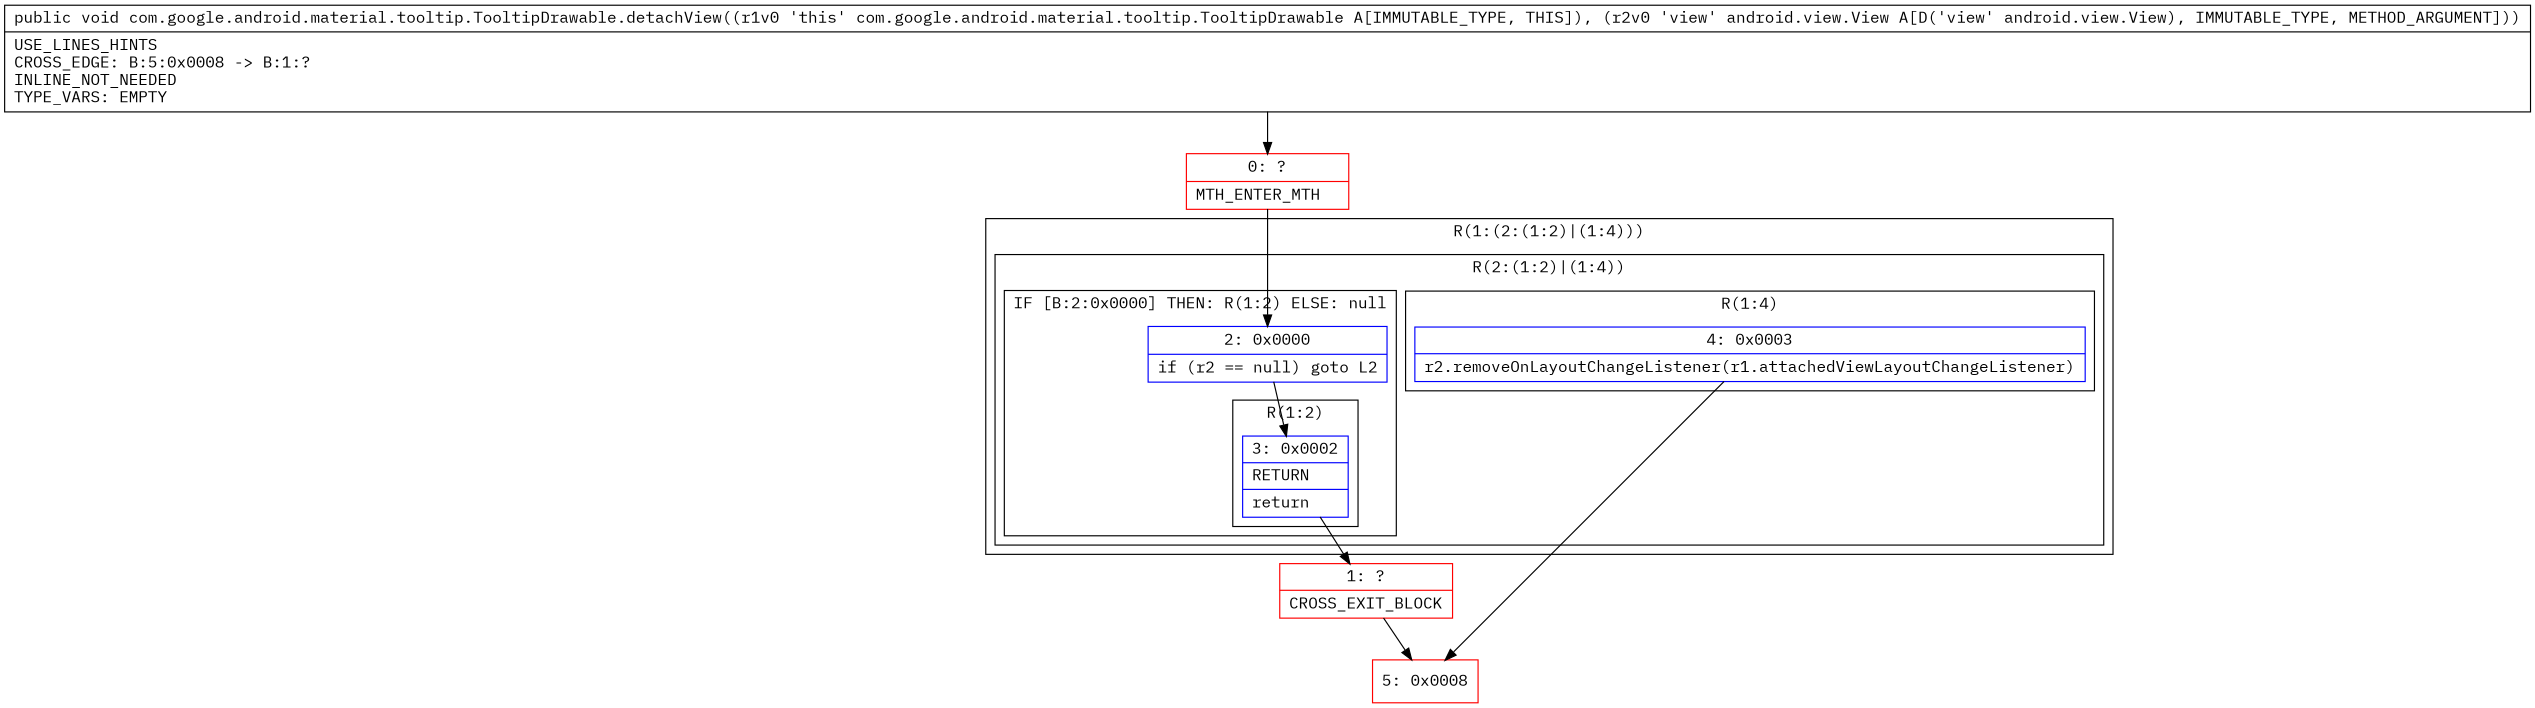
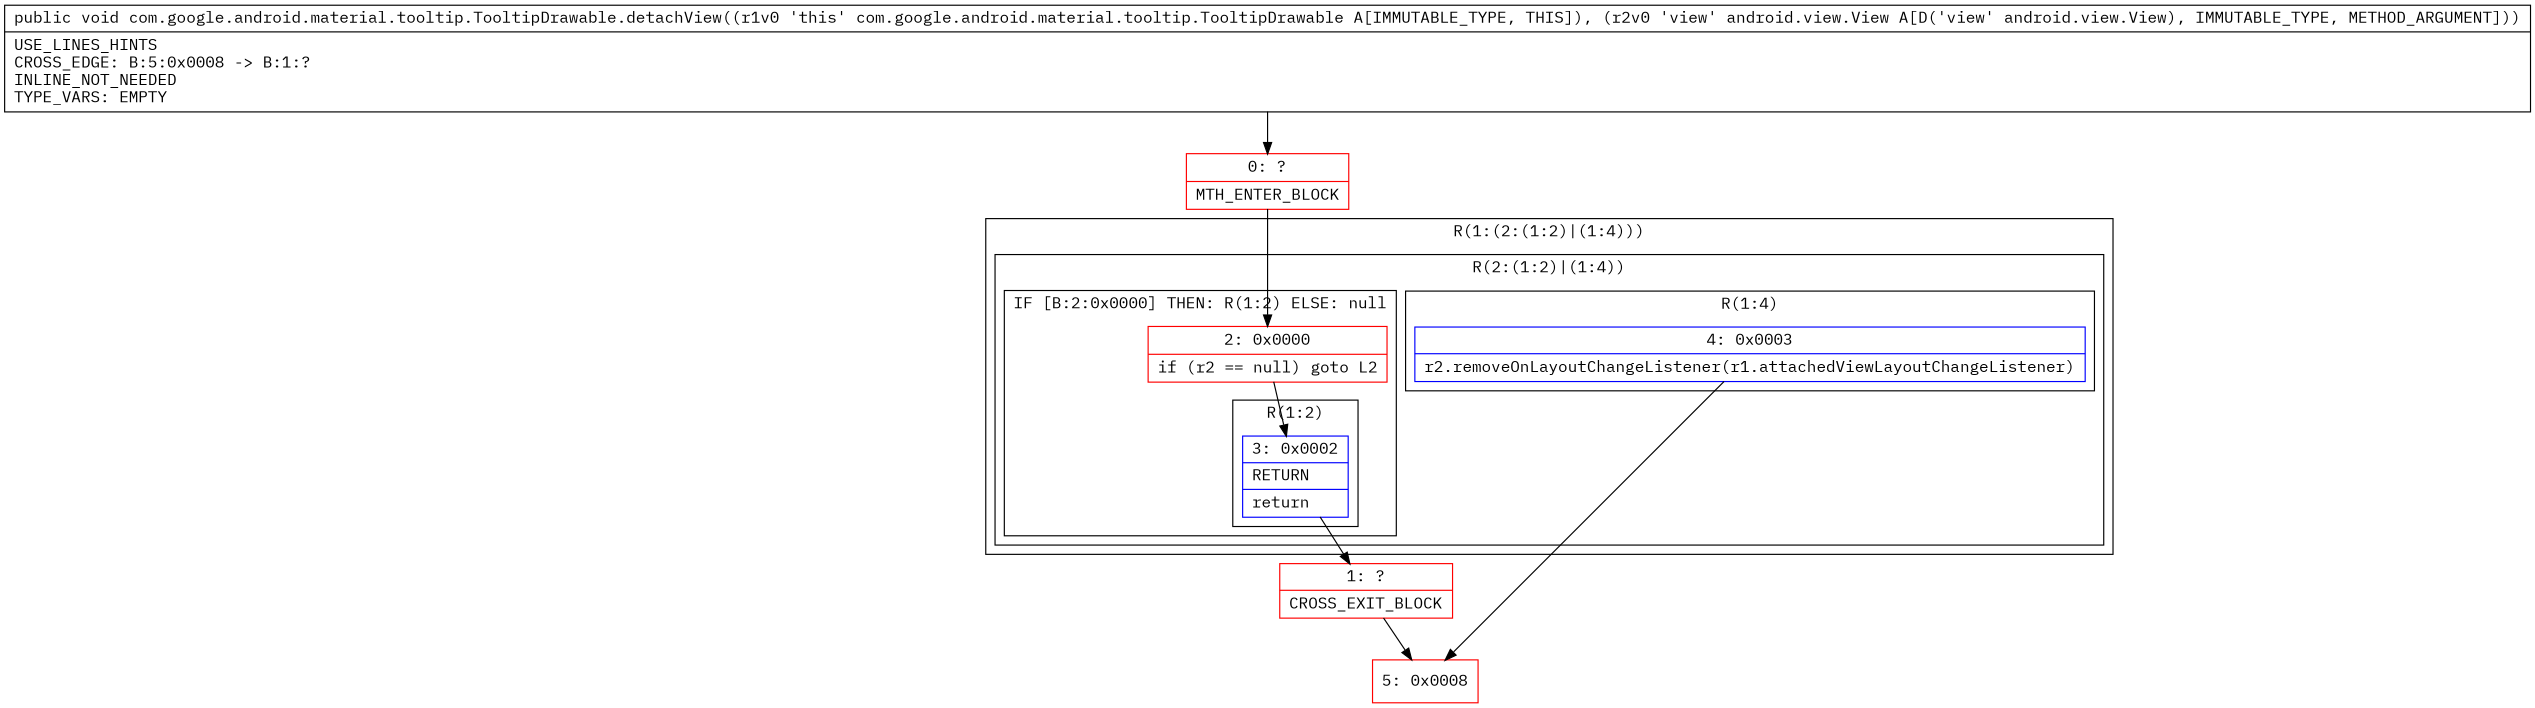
(1258, 195) -> (1268, 195)
(1268, 354) -> (1268, 354)
